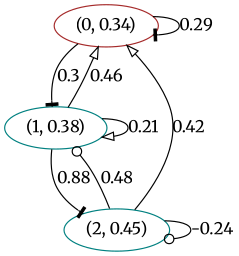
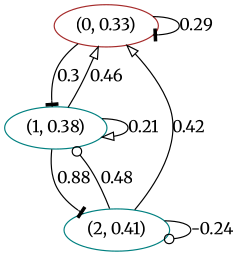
(106, 26) -> (106, 26)
(117, 230) -> (117, 230)
